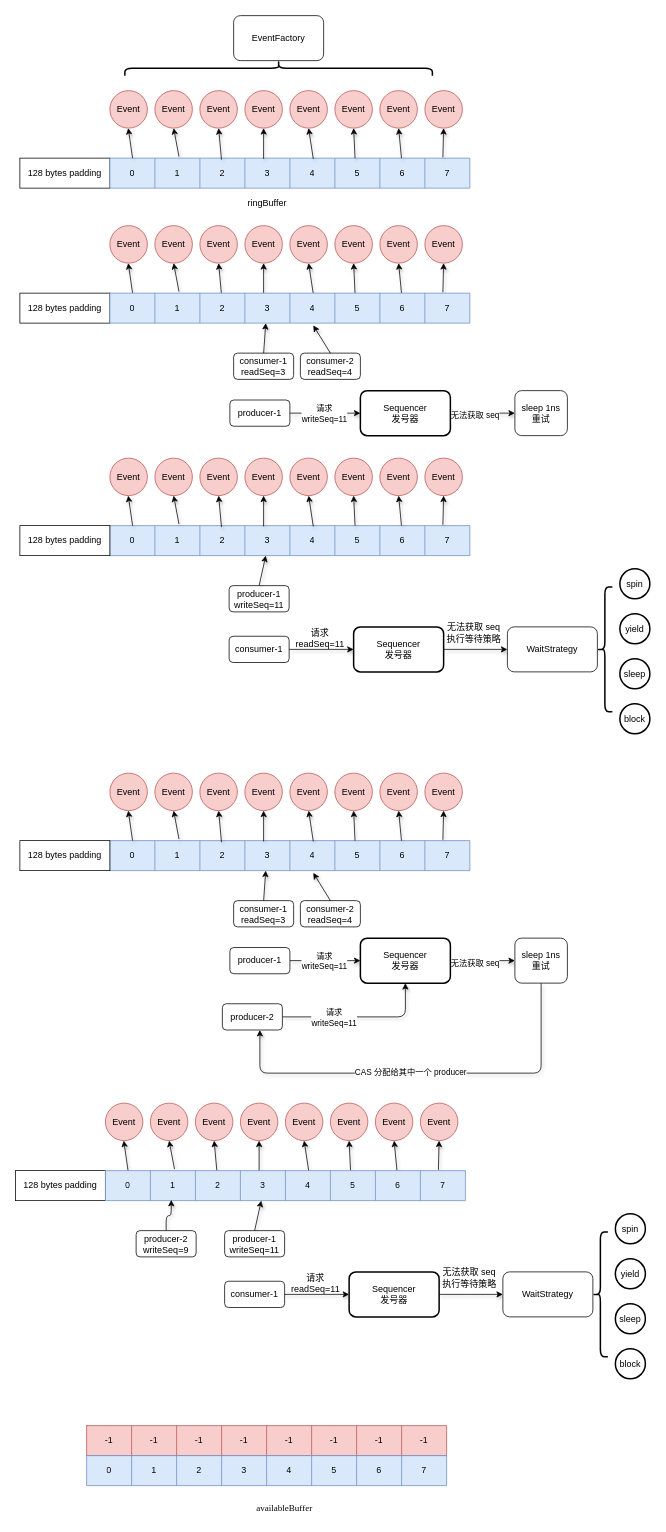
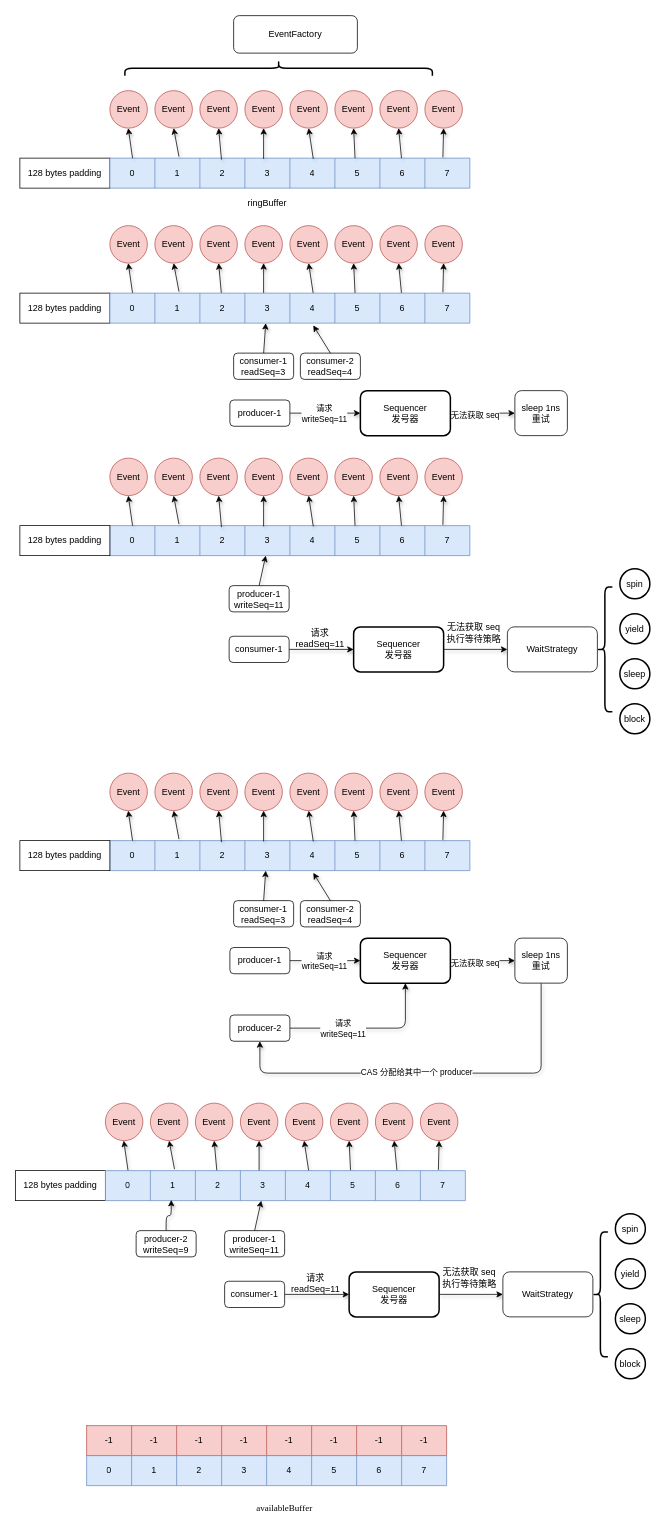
(279, 38) -> (296, 34)
(252, 1017) -> (260, 1028)
